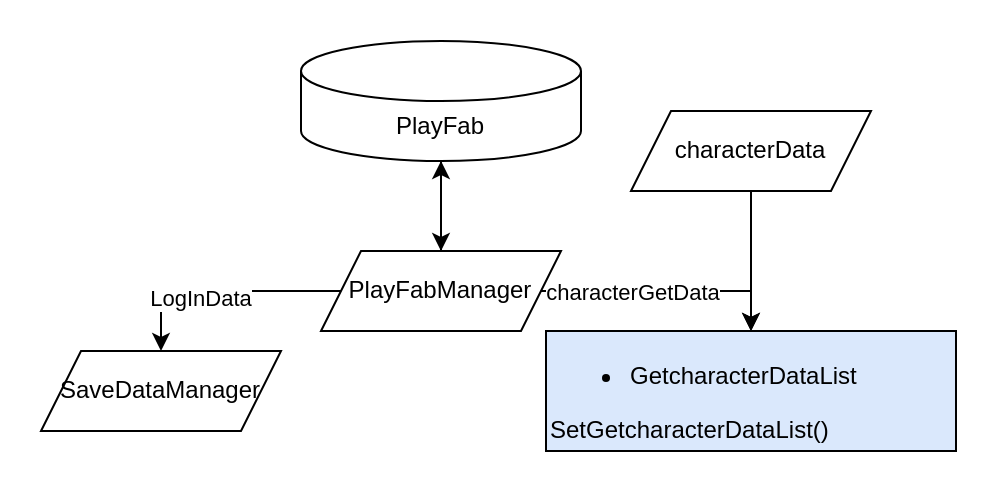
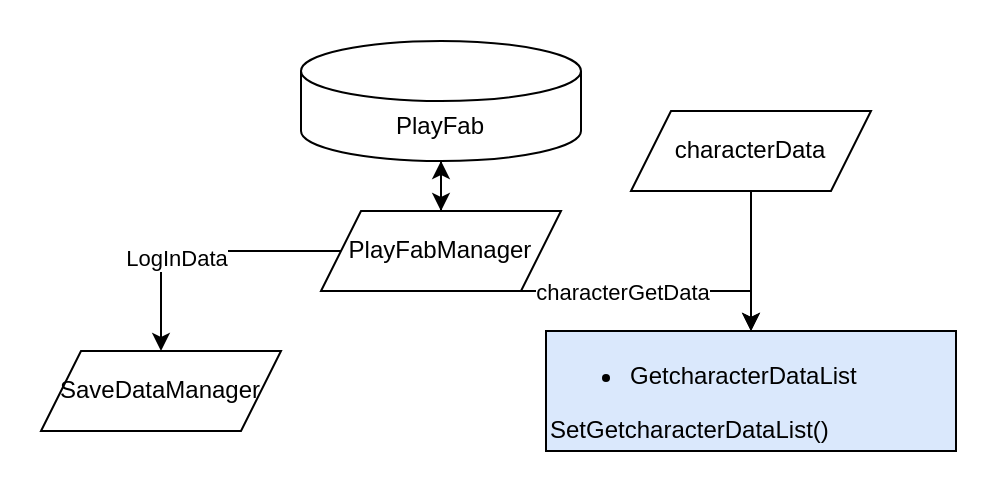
(441, 291) -> (441, 251)
